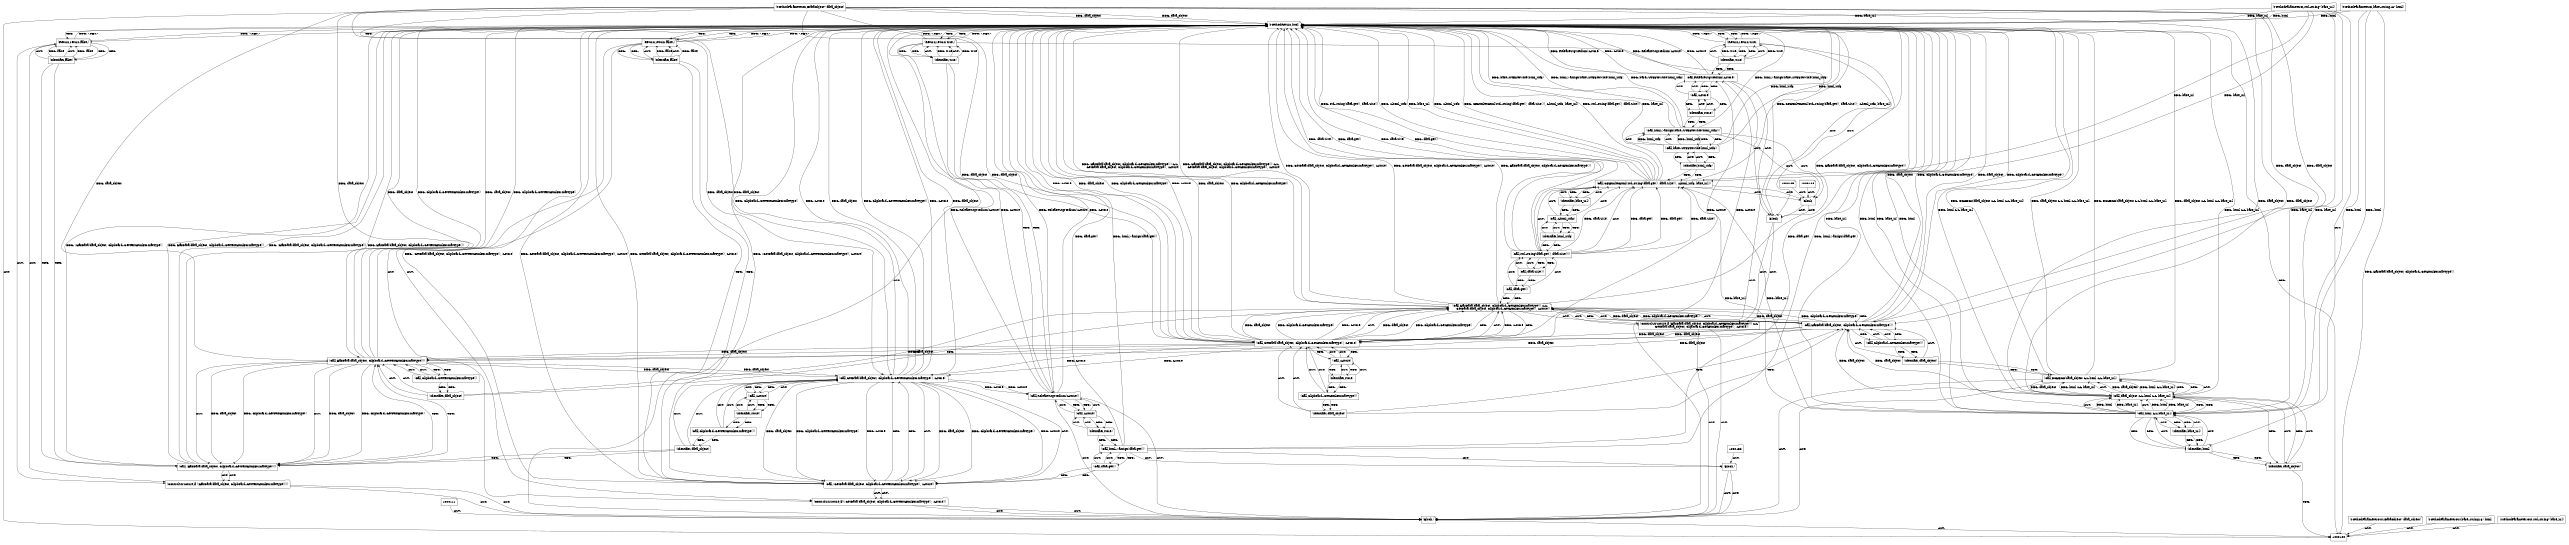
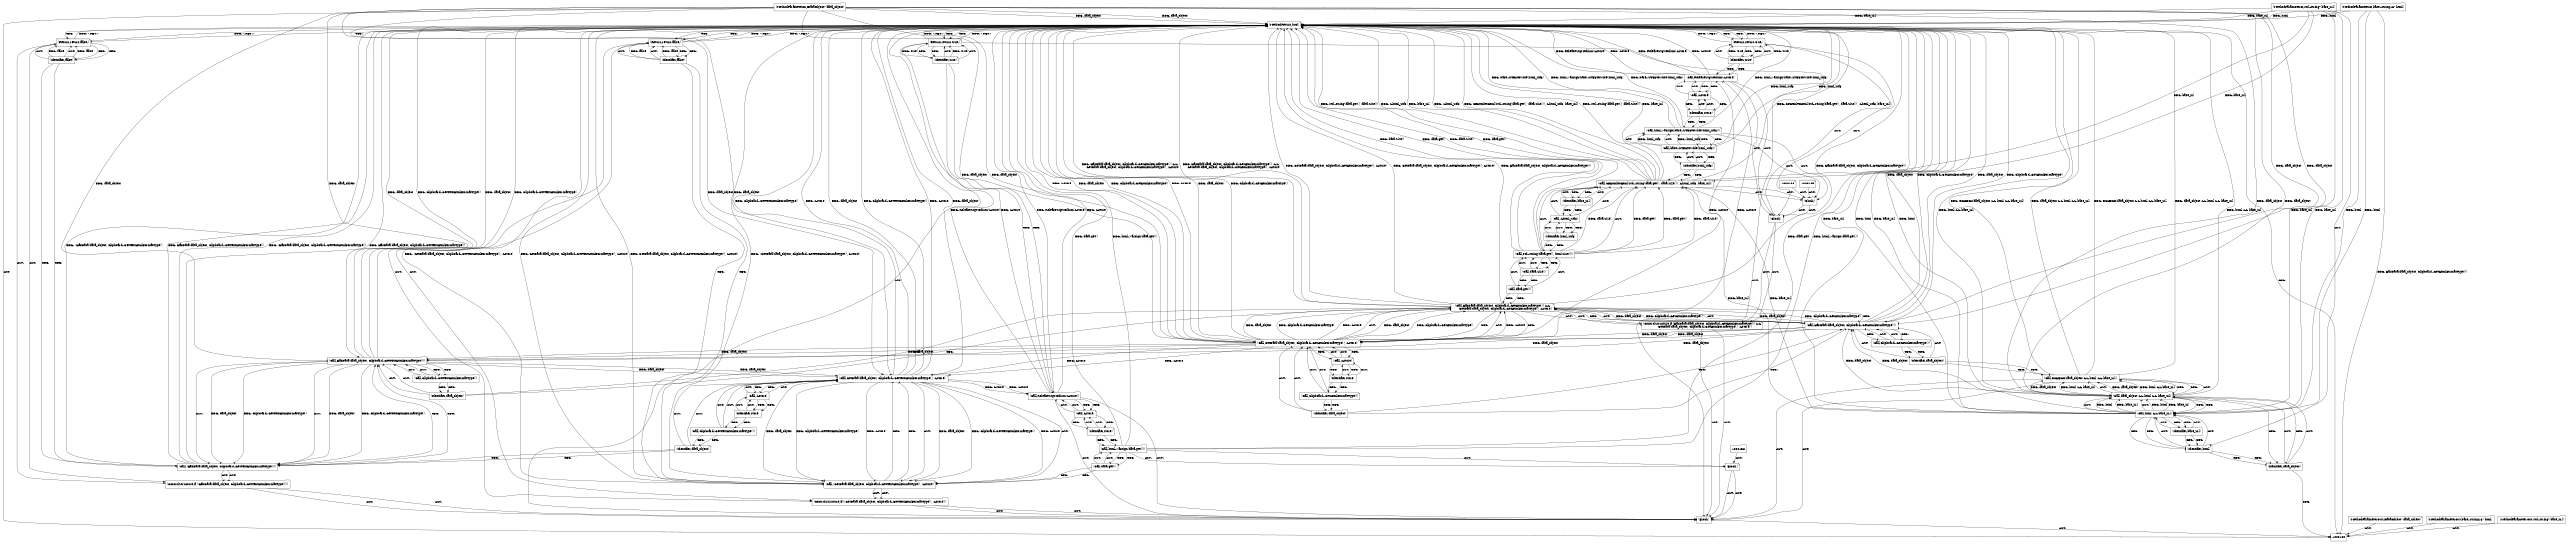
(1541, 254) -> (1544, 254)
(449, 502) -> none
